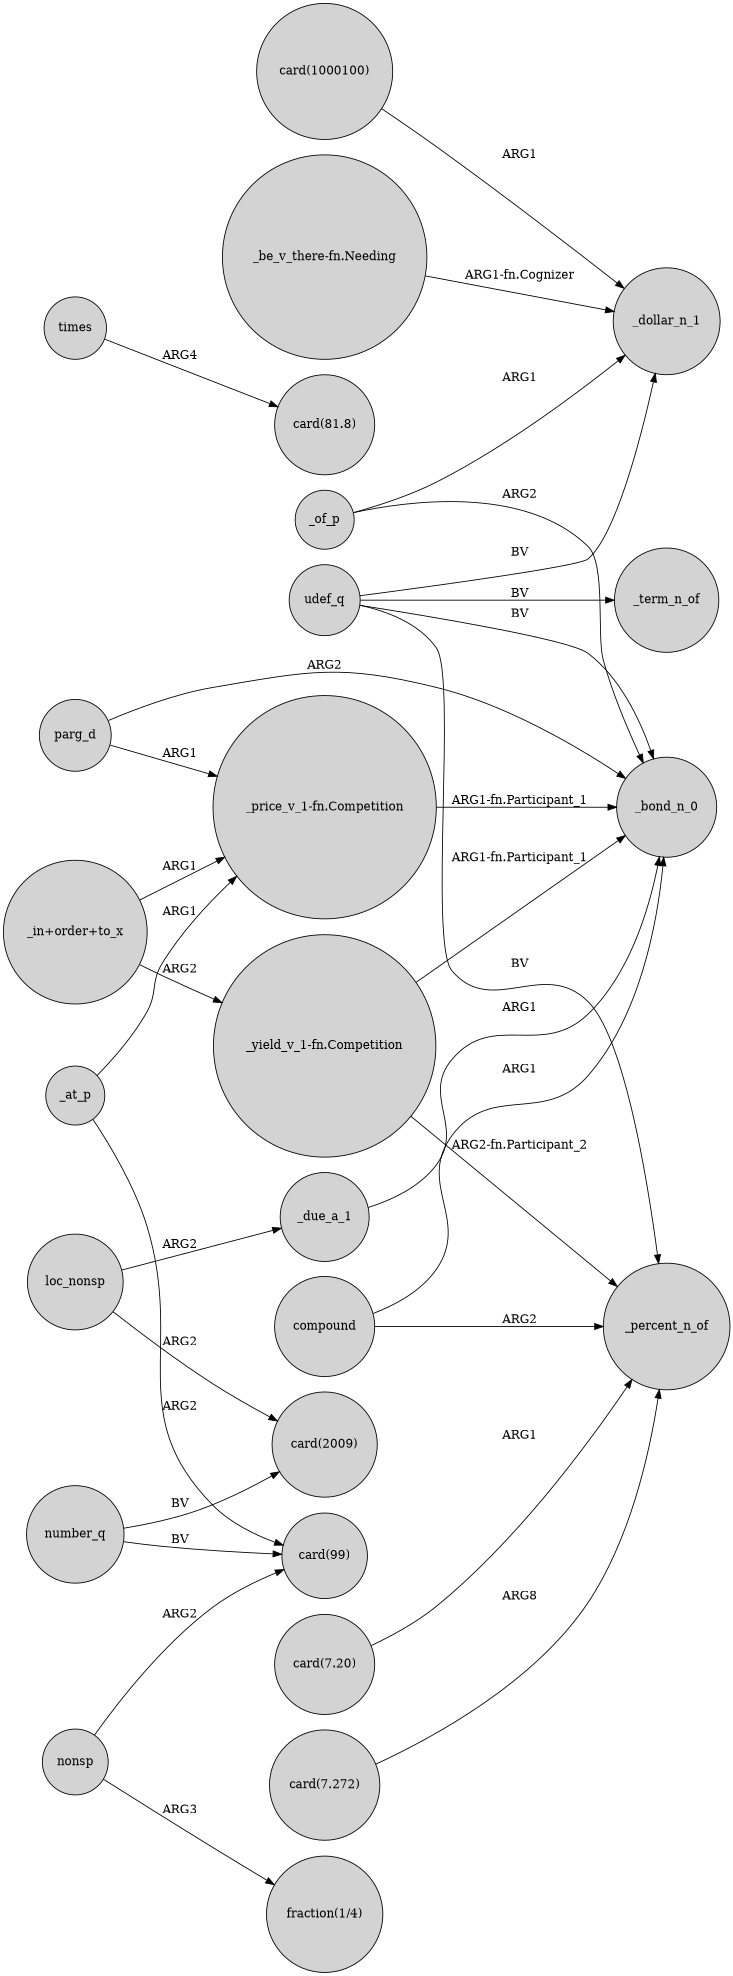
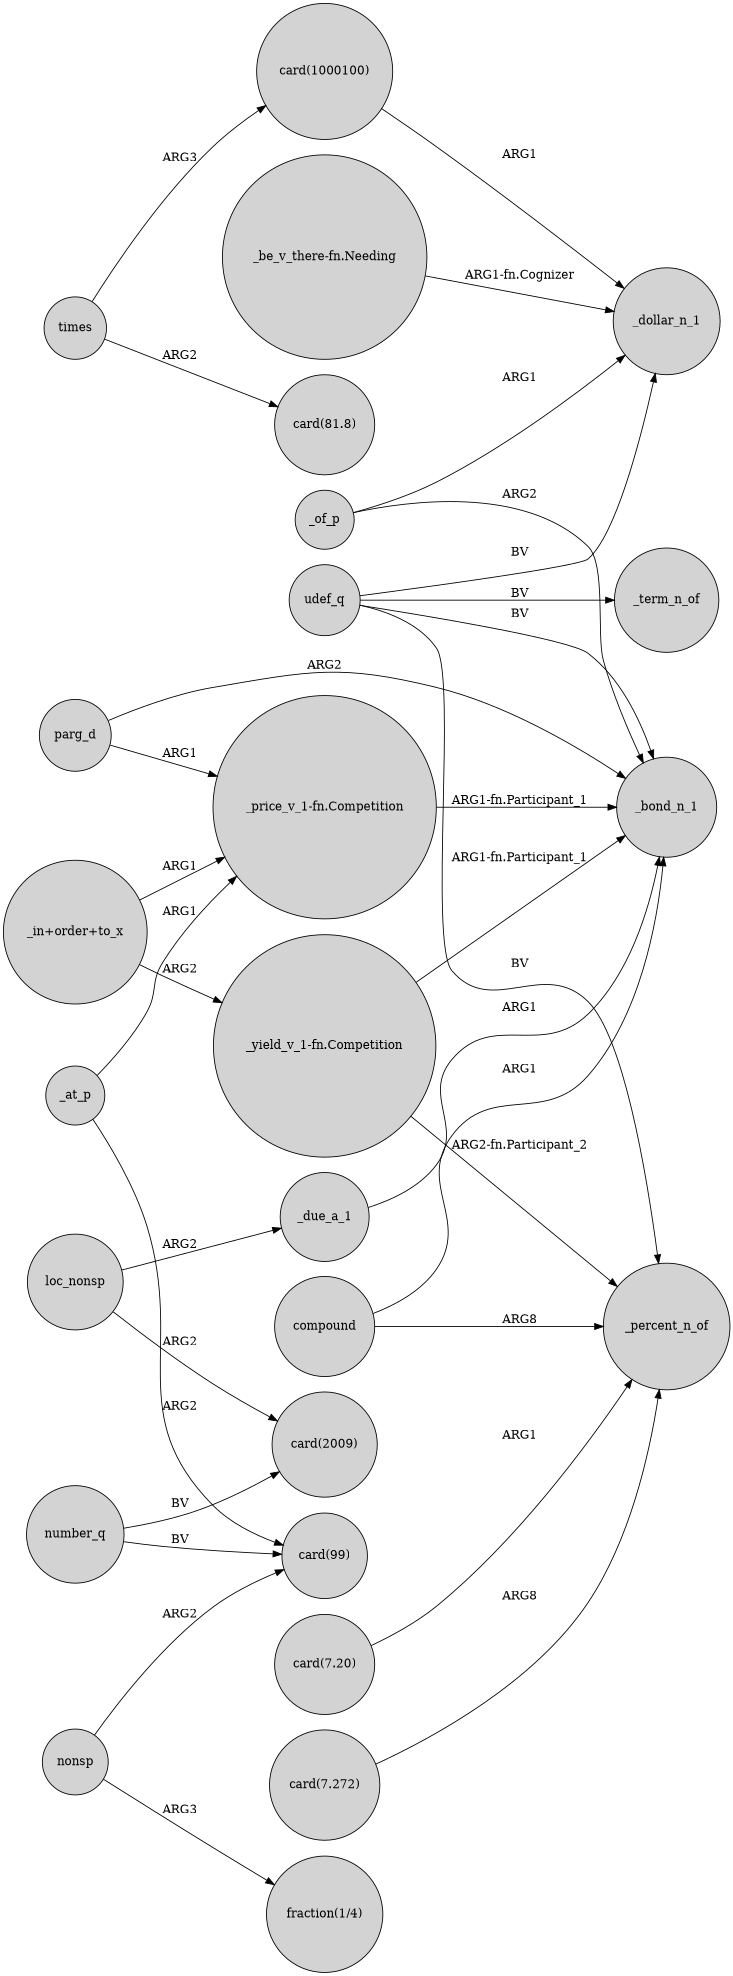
none -> (166, 198)
(180, 356) -> (180, 356)
(667, 807) -> (667, 807)
(520, 1320) -> (520, 1320)
